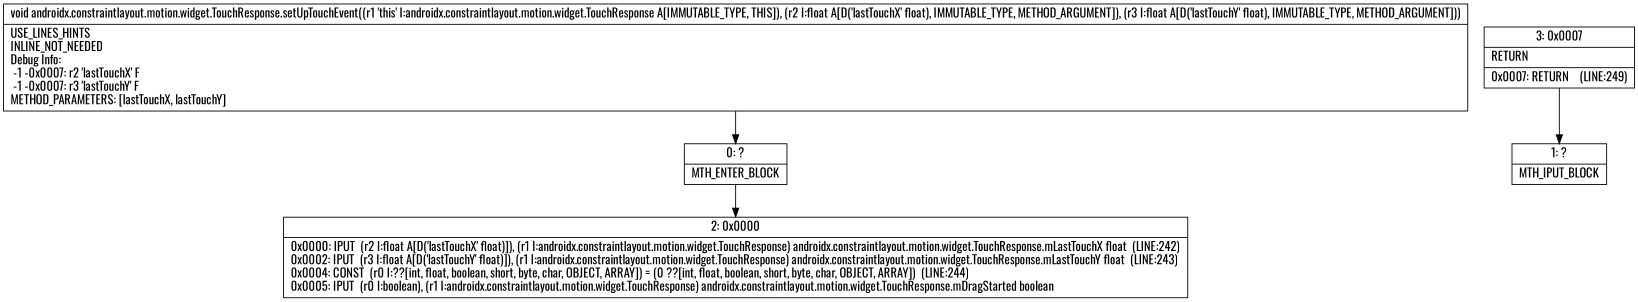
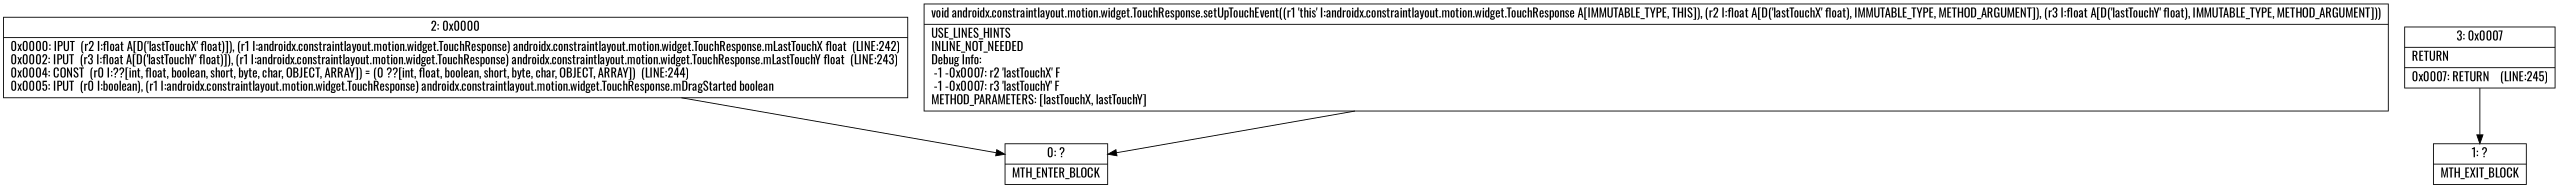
(1559, 77) -> (2480, 77)
(1559, 174) -> (2480, 174)
(736, 196) -> (839, 125)
